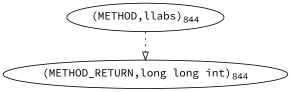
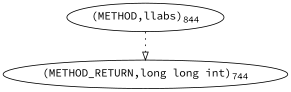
(240, 73) -> (240, 73)
